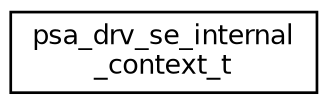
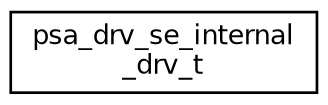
(164, 52) -> (164, 52)
